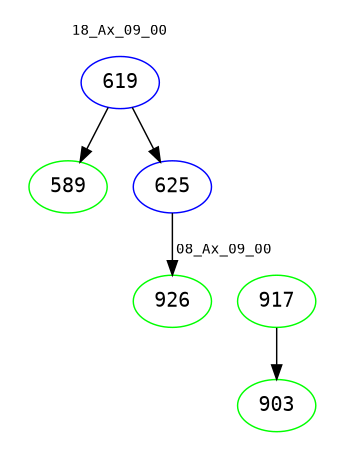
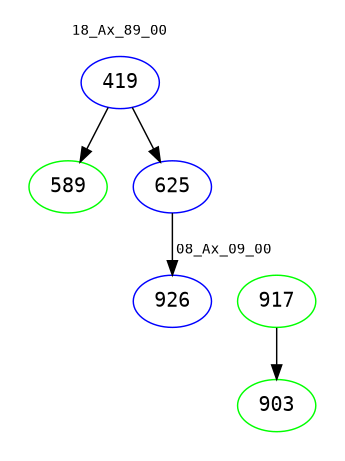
(120, 31) -> (120, 31)
(120, 83) -> (120, 83)
(172, 301) -> (172, 301)
